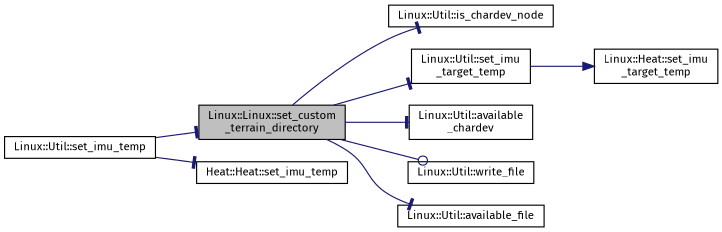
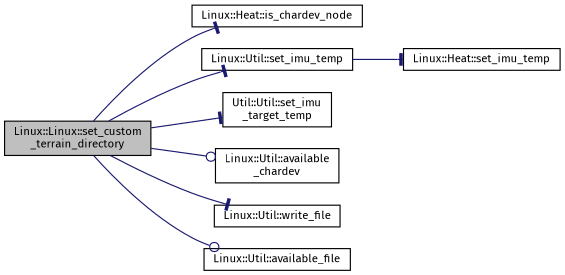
(471, 16) -> (277, 16)
(471, 66) -> (277, 110)
(656, 66) -> none
(374, 122) -> (179, 152)
(174, 135) -> (163, 93)
(379, 149) -> (166, 183)
(367, 172) -> (147, 207)
(272, 173) -> (482, 59)
